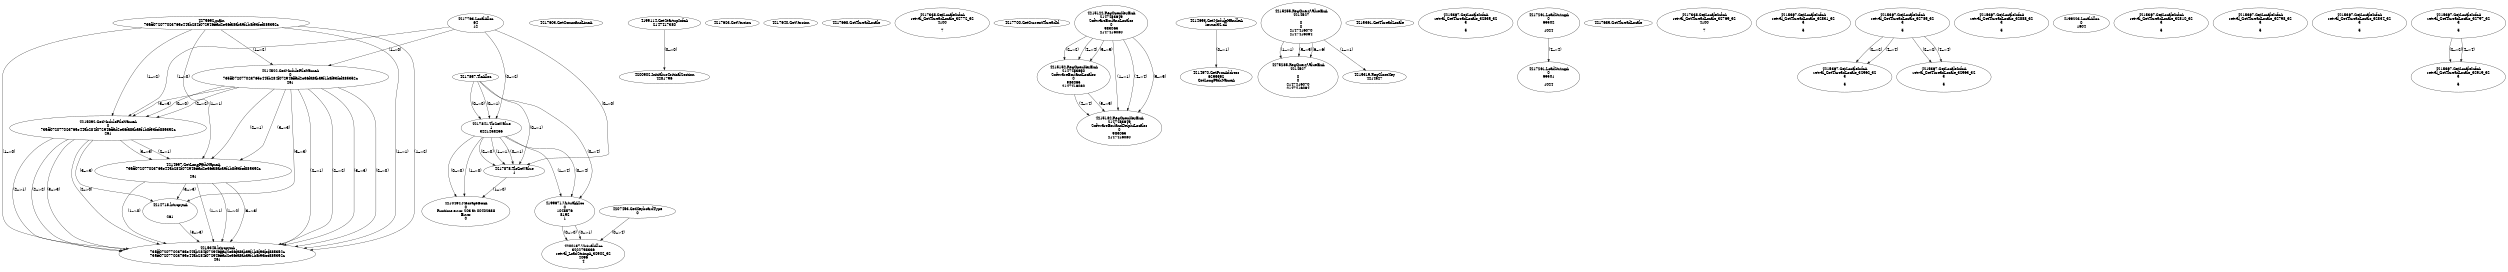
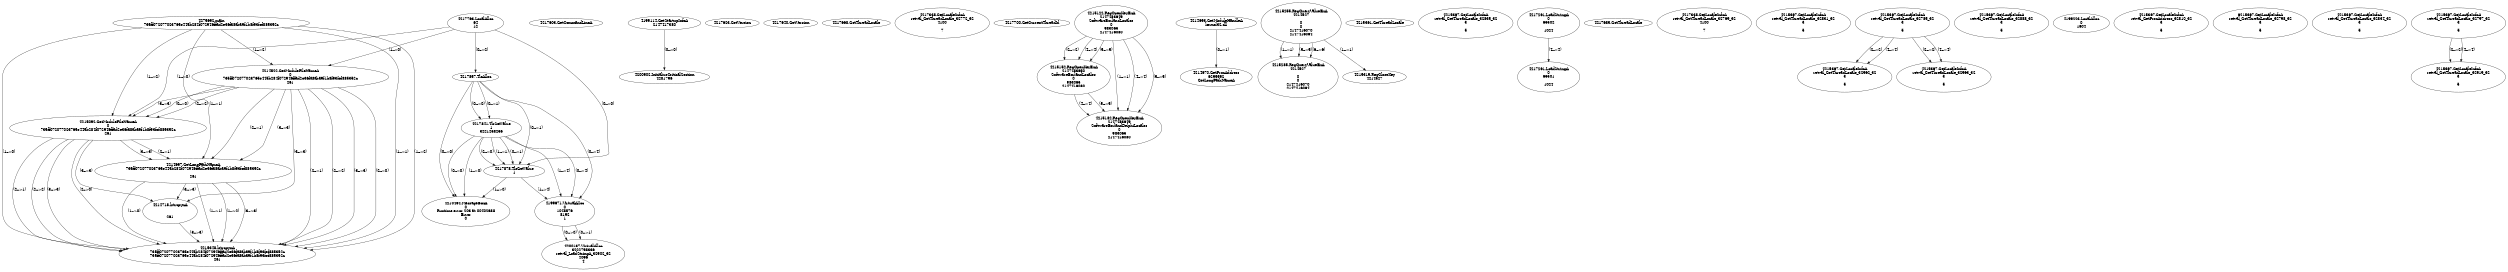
(2161, 23) -> (2161, 23)
(2260, 23) -> (2260, 23)
(505, 72) -> (476, 51)
(1298, 77) -> (1298, 77)
none -> (444, 136)
none -> (533, 188)
(637, 211) -> none
